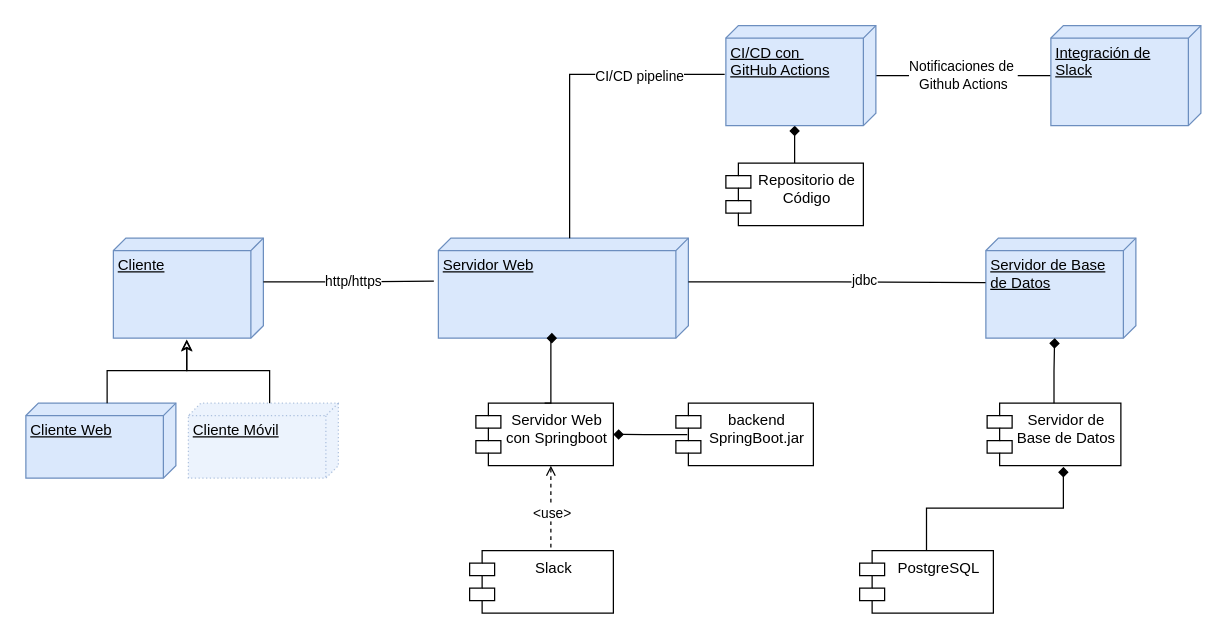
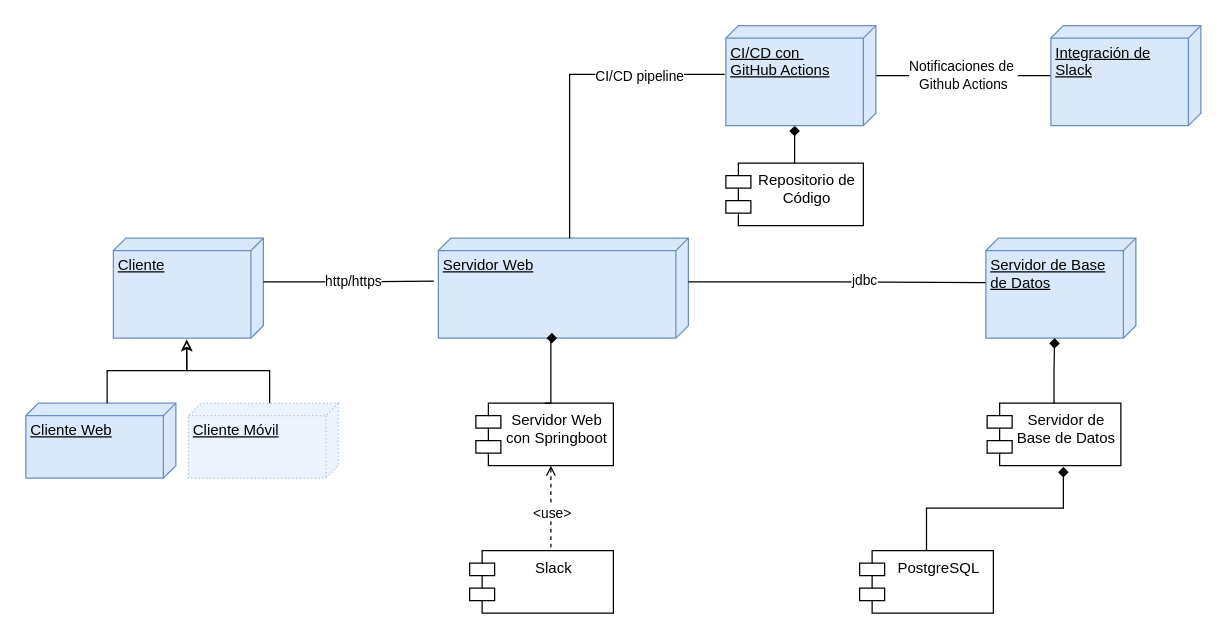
(744, 434) -> none
(655, 435) -> none
